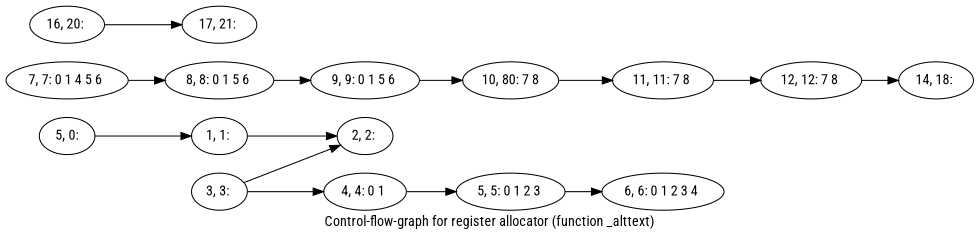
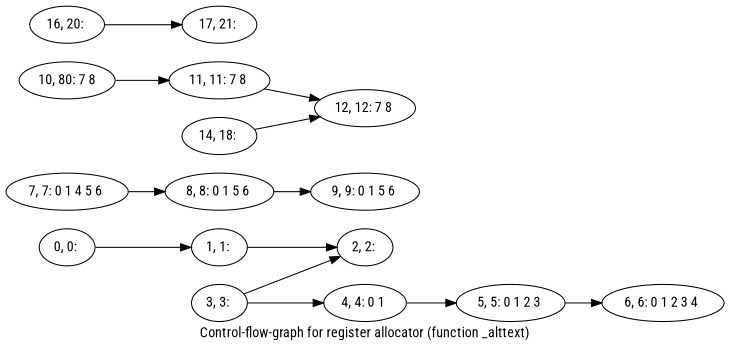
(436, 80) -> none
(875, 80) -> (282, 124)
(67, 136) -> (67, 247)
